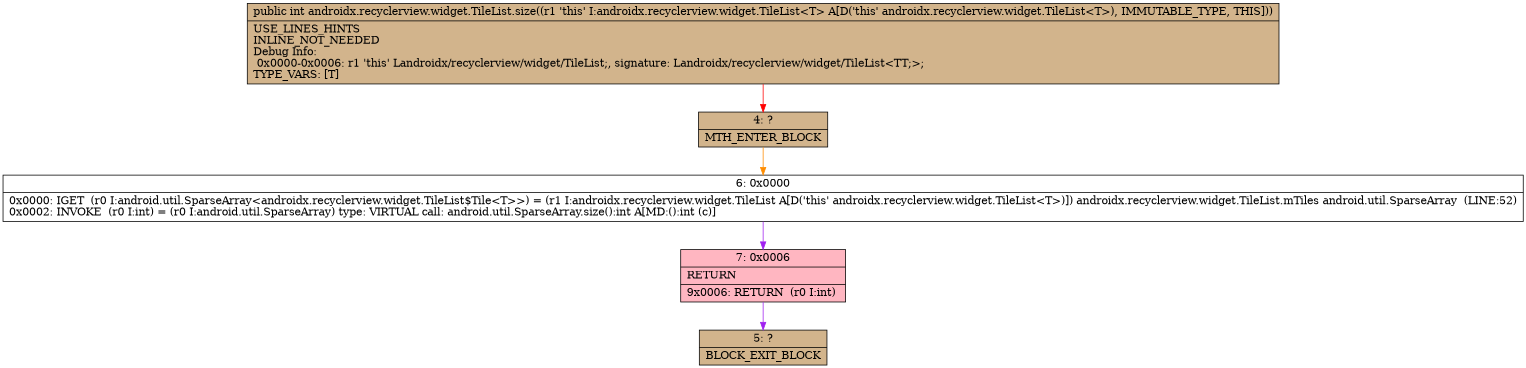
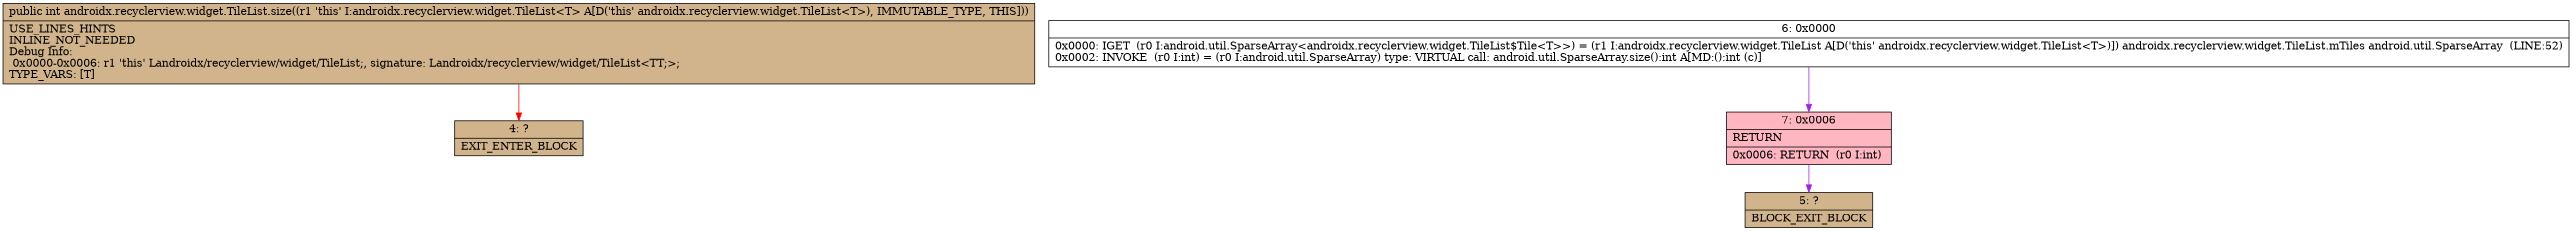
(763, 138) -> (519, 147)
(763, 157) -> none
(763, 293) -> (1809, 155)
